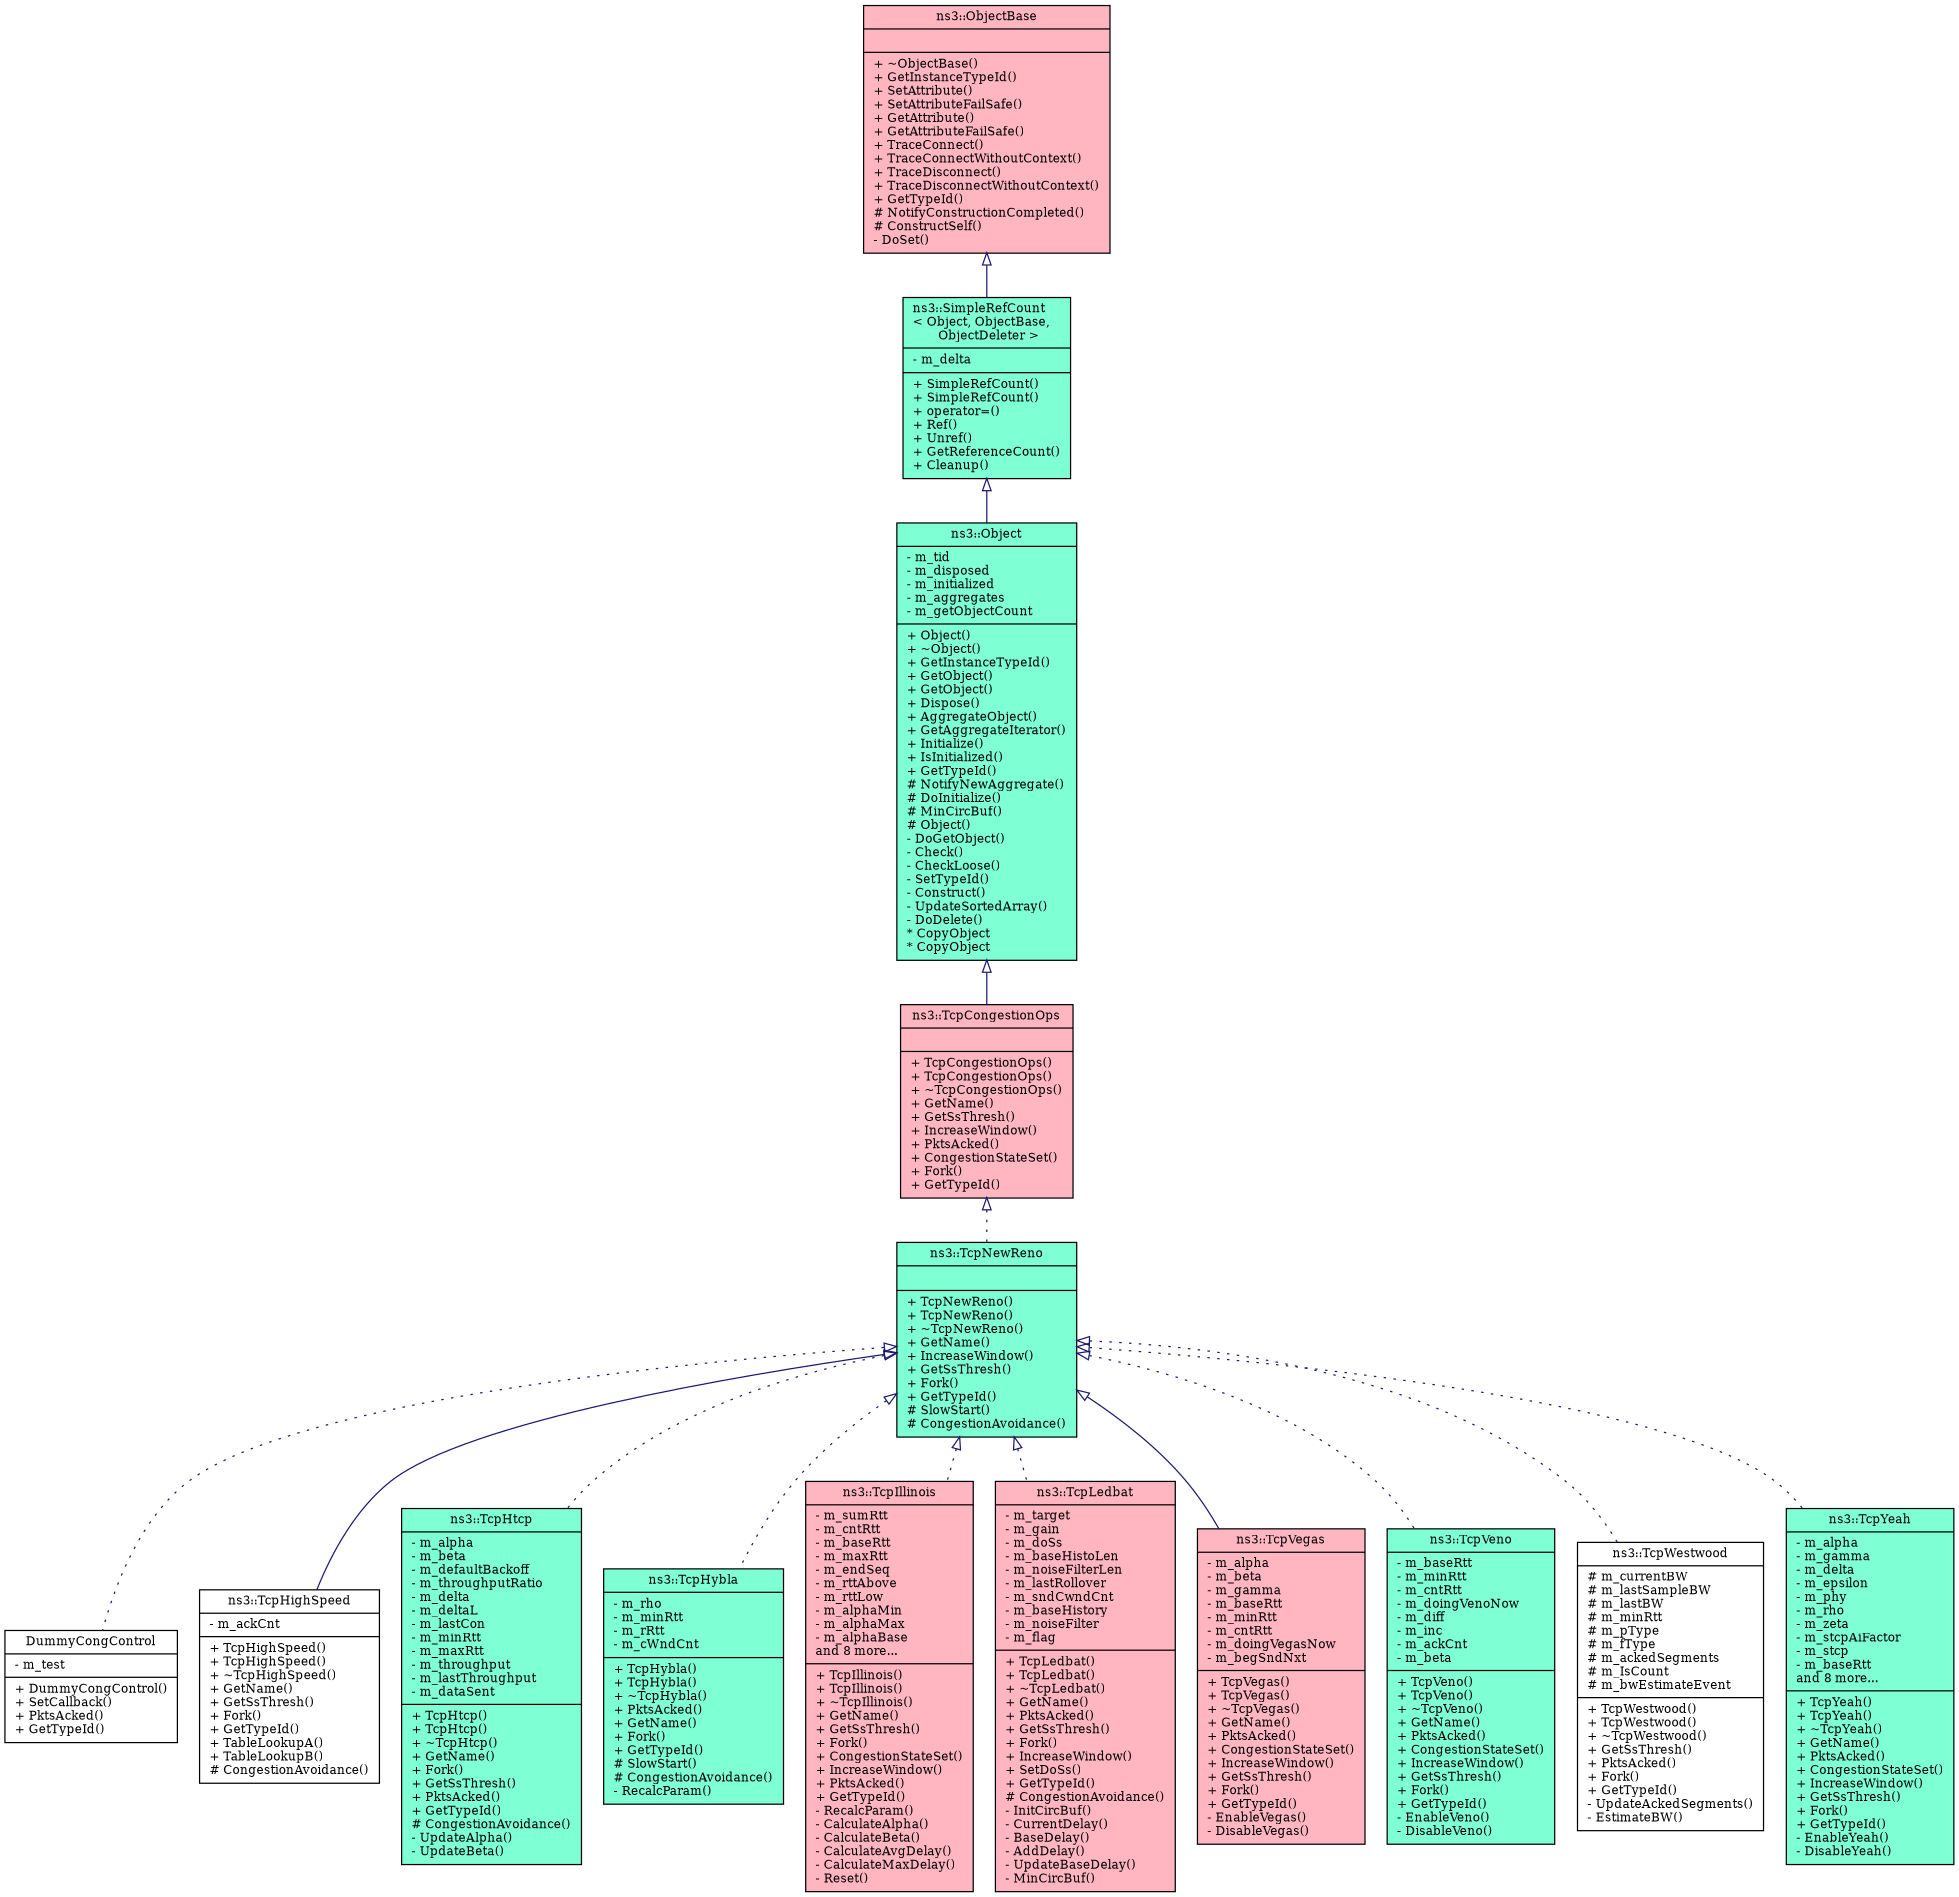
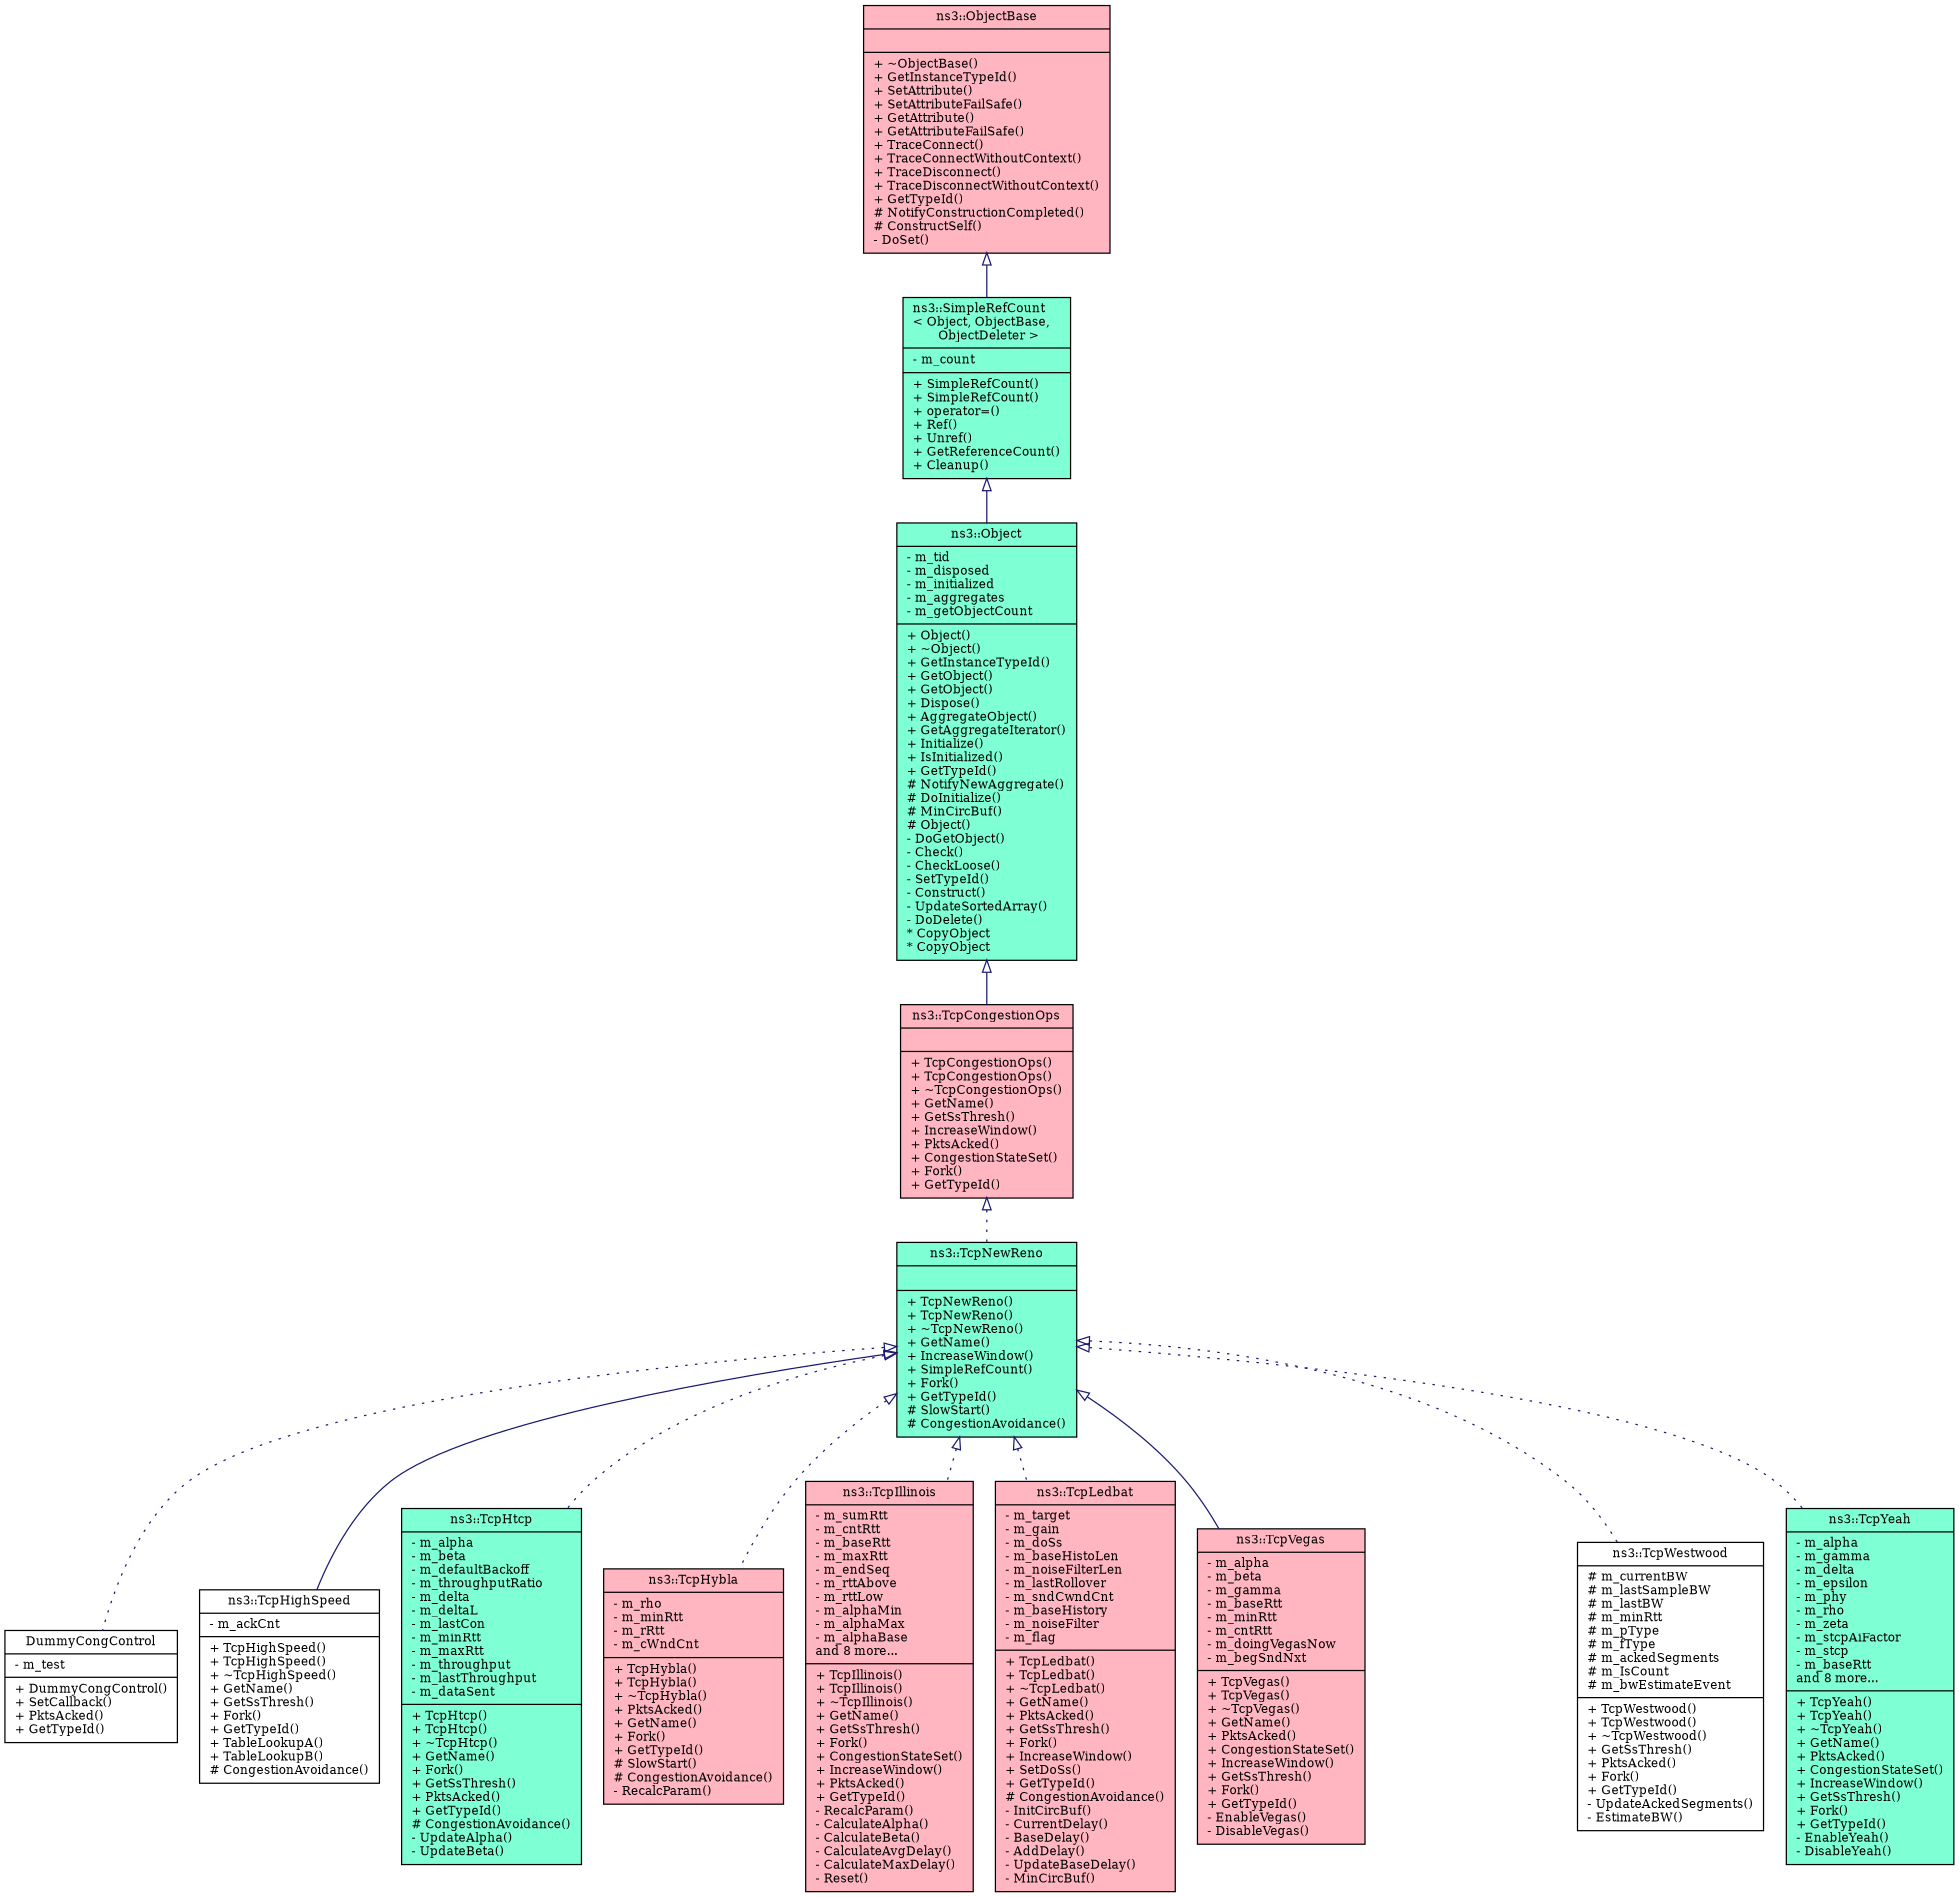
(942, 360) -> (944, 360)
(959, 1370) -> (970, 1370)
(694, 1687) -> (694, 1687)
(1471, 1687) -> none
